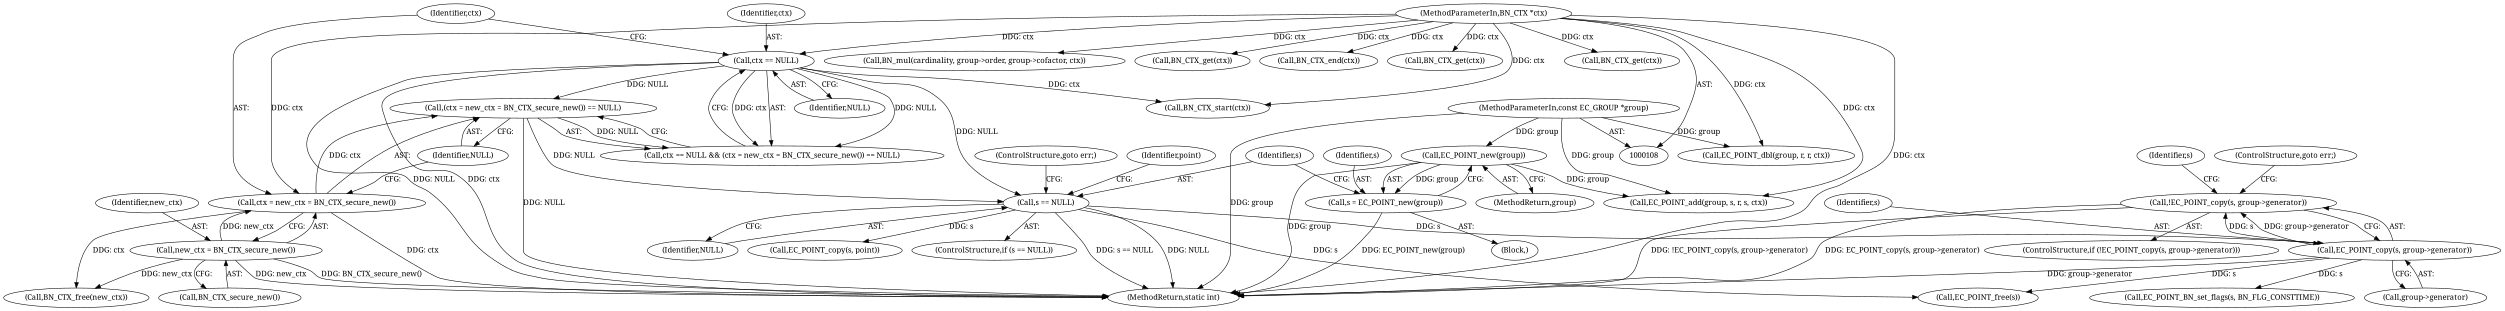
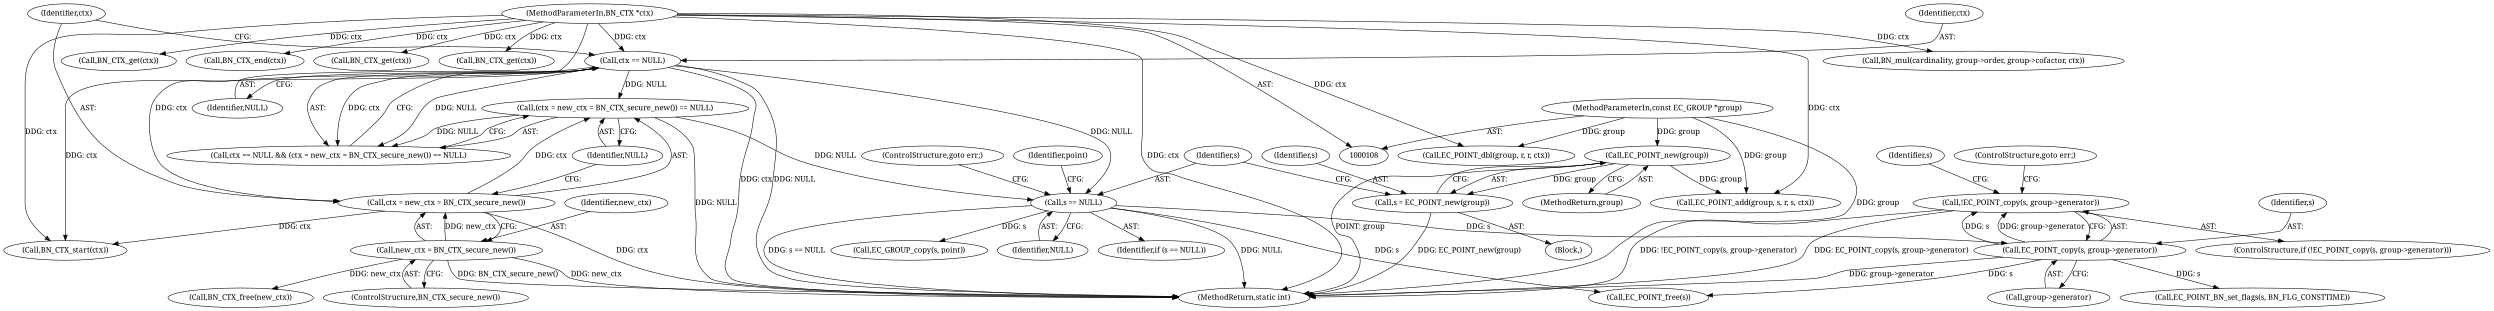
(148, 225) -> (251, 227)
(1310, 227) -> (1360, 227)
(825, 250) -> (909, 250)
(994, 250) -> (1161, 250)
(230, 298) -> (426, 298)
